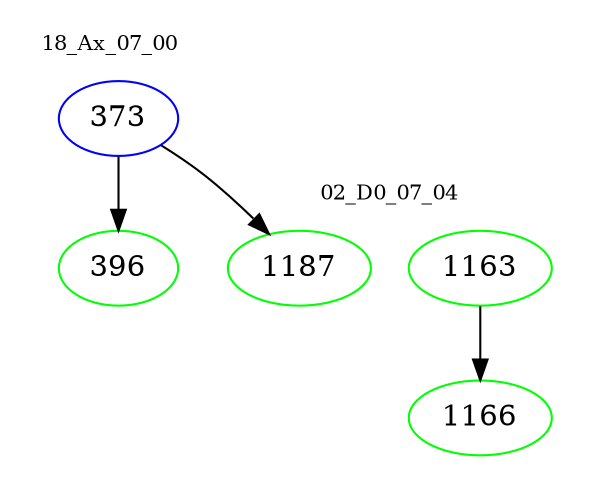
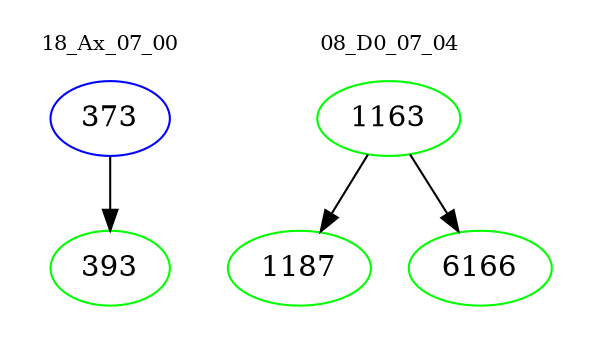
(225, 193) -> (350, 184)
(390, 194) -> (390, 45)
(119, 268) -> (110, 268)
(480, 418) -> (480, 268)
